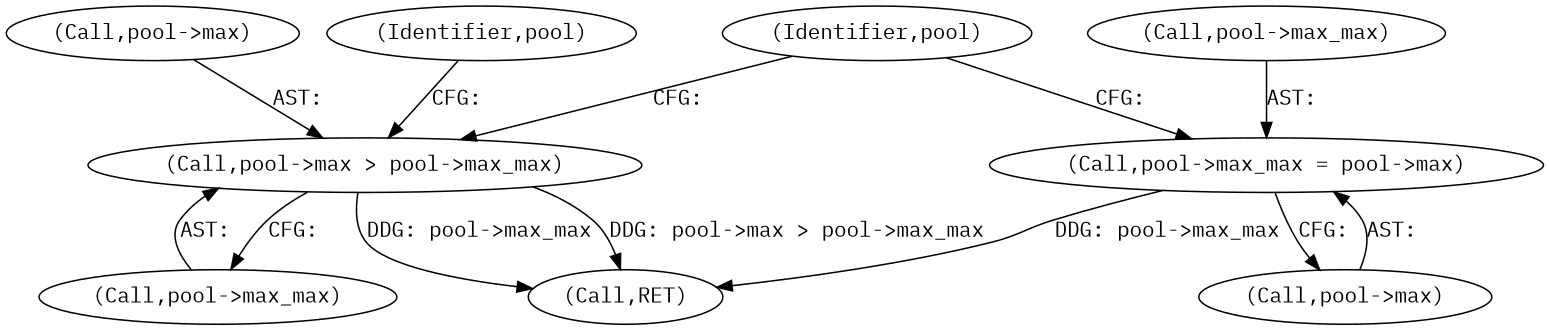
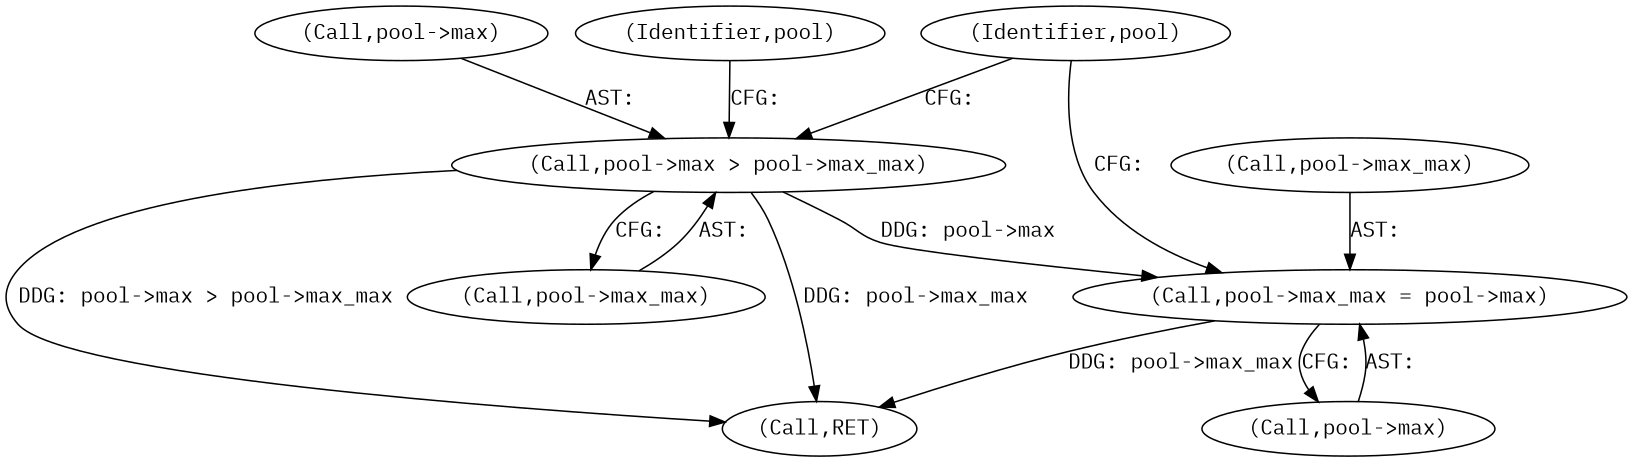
none -> (956, 255)
